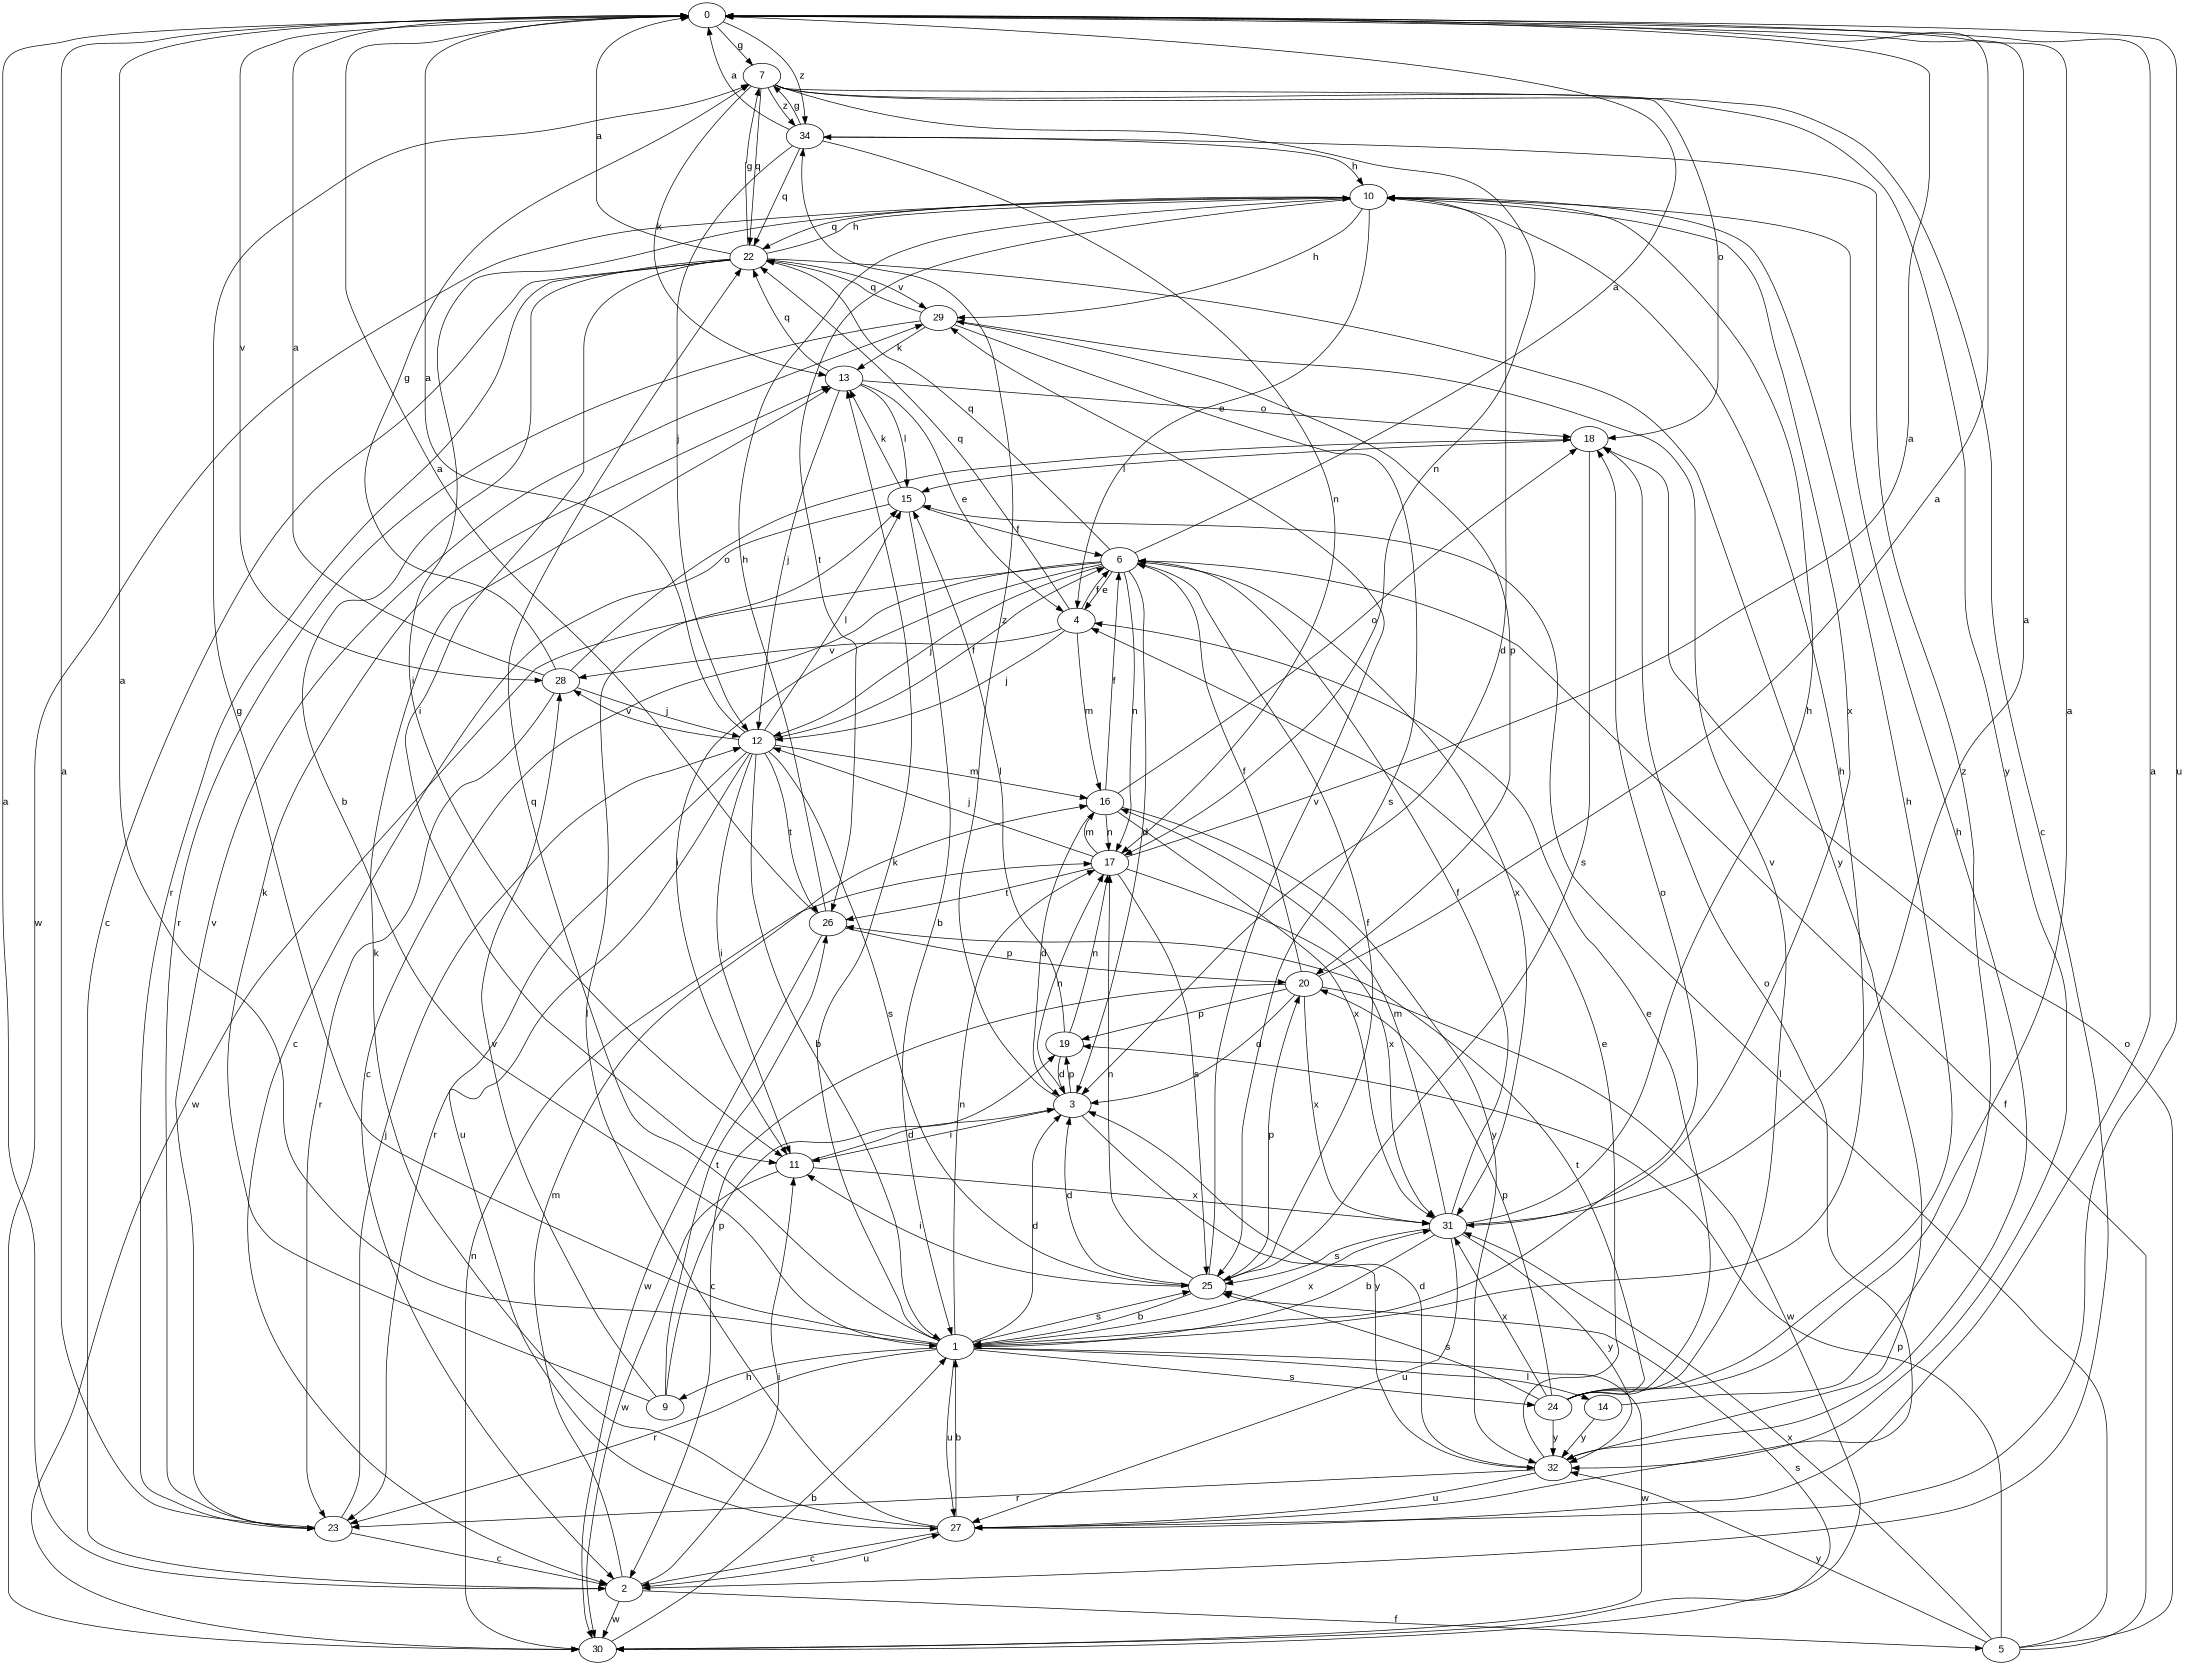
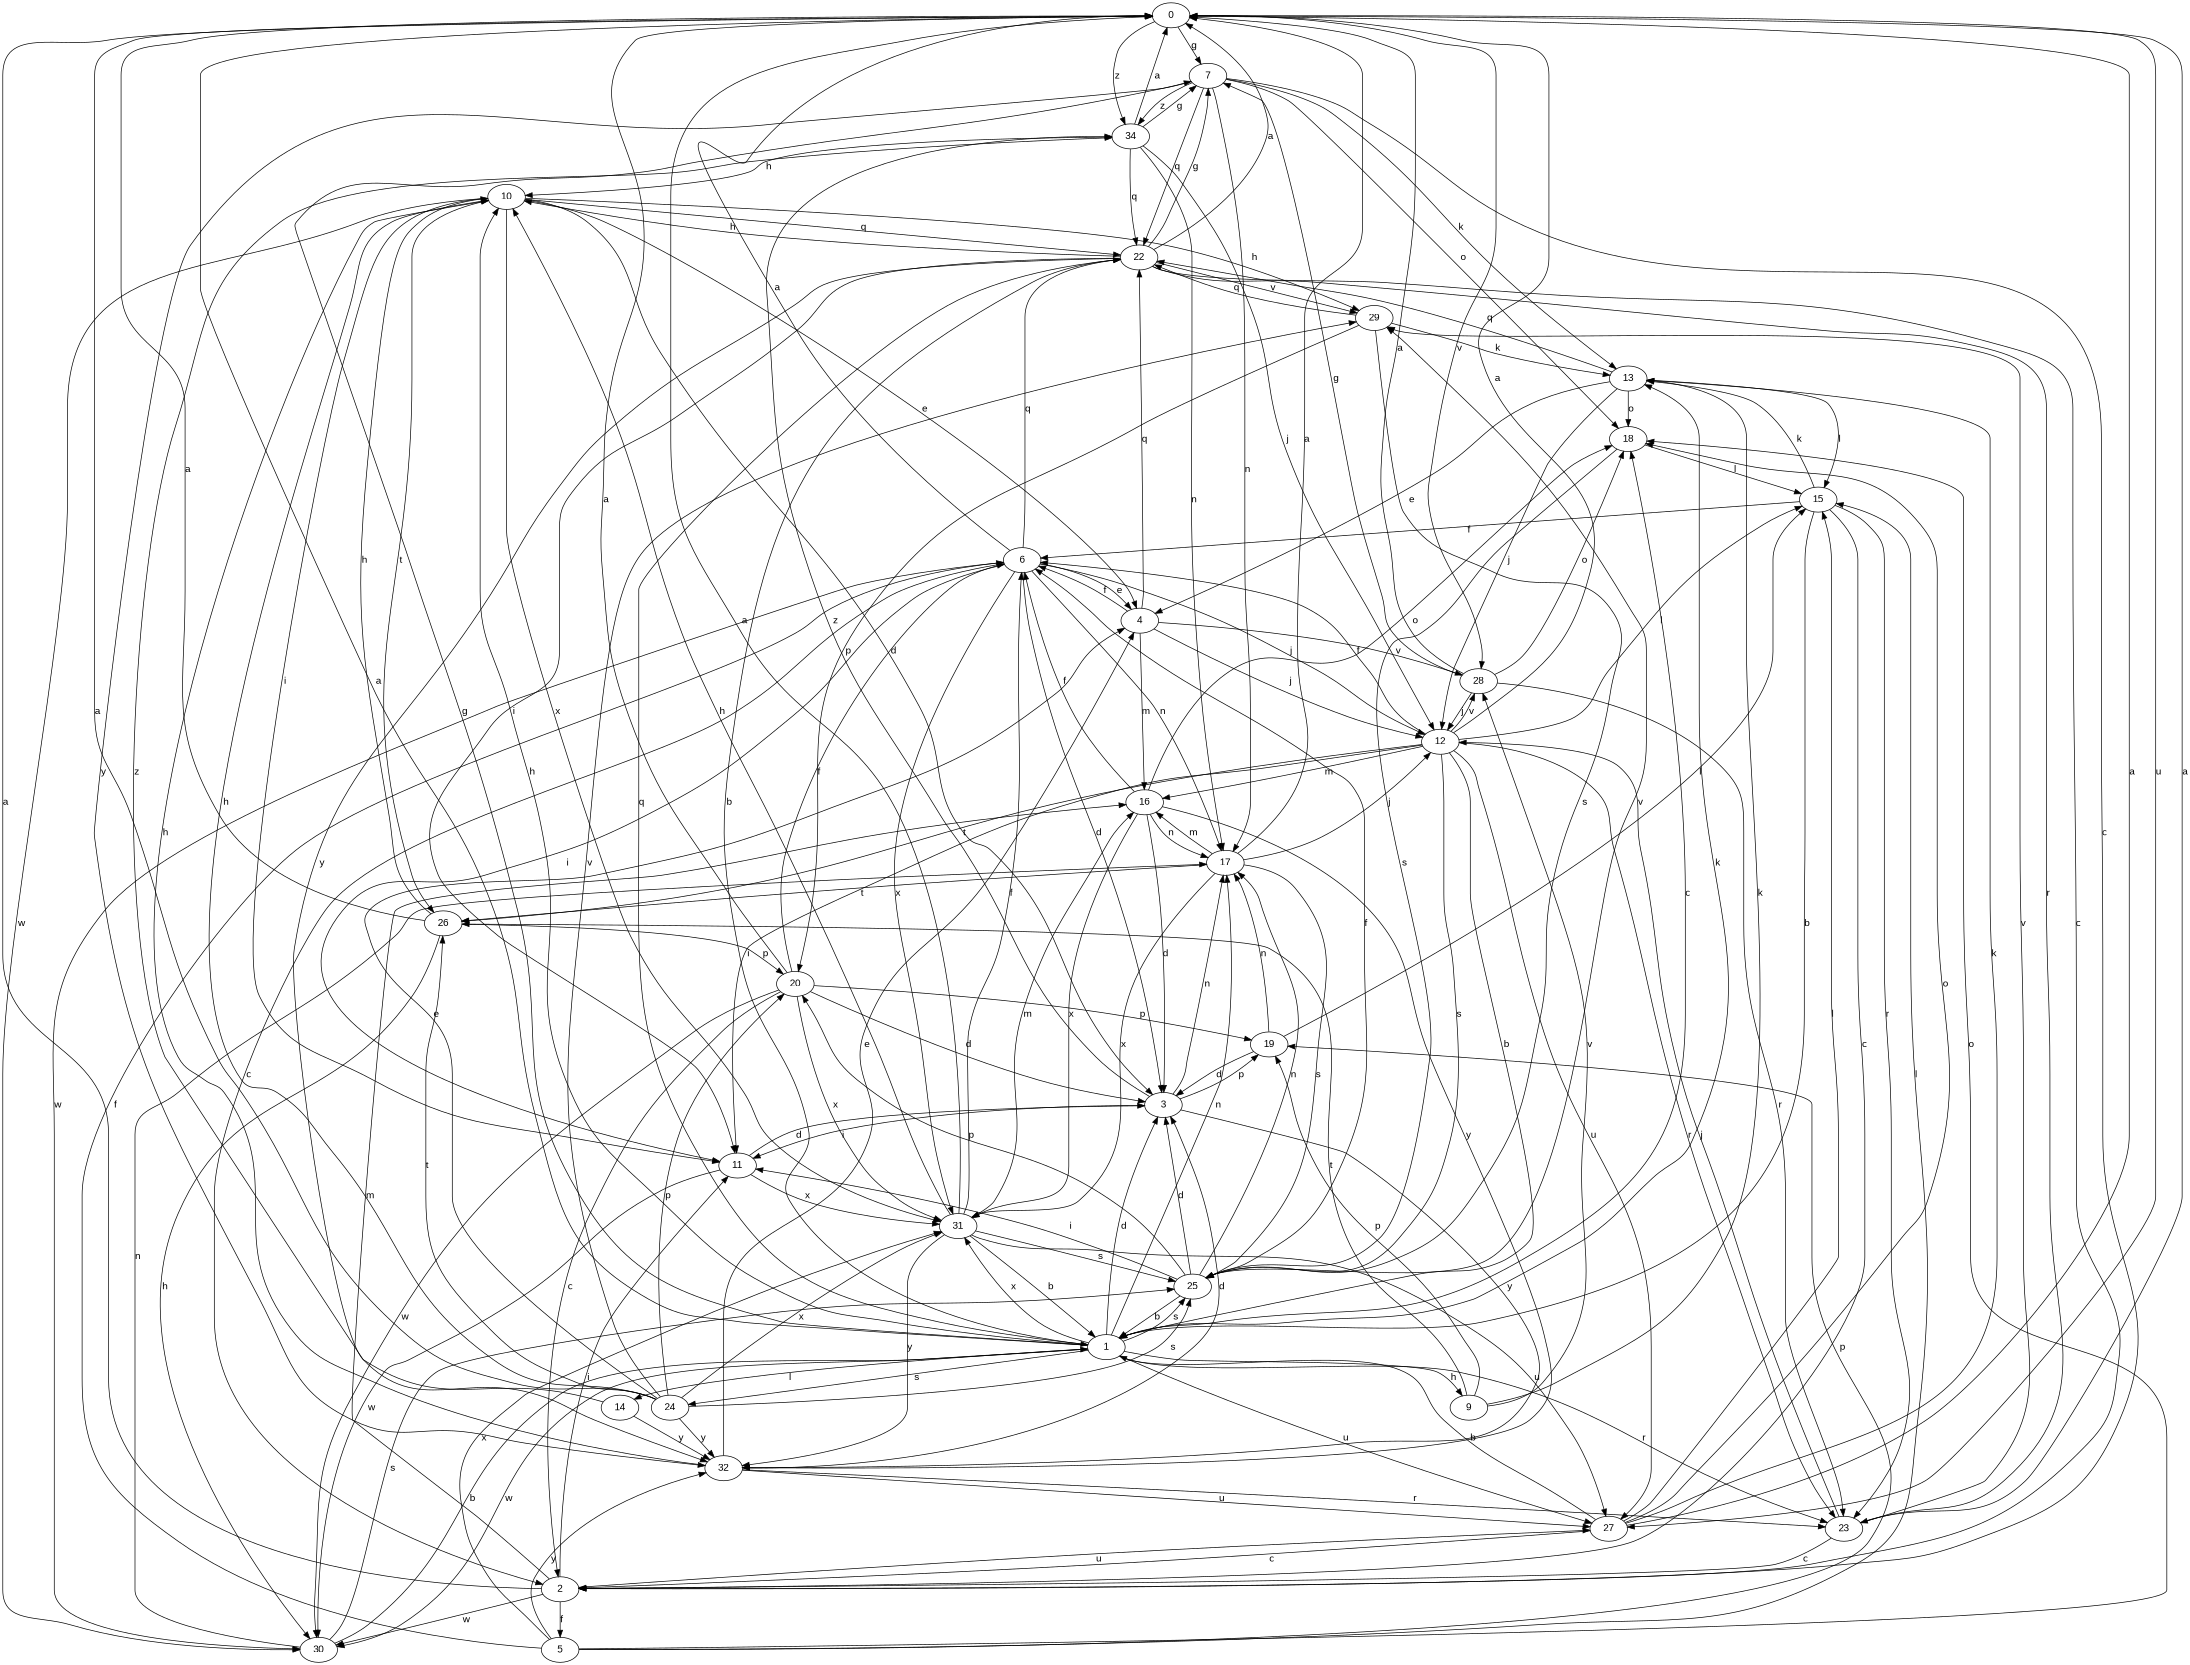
(221, 768) -> (1885, 1005)
(1663, 893) -> (1688, 893)
(648, 1287) -> (165, 1287)
